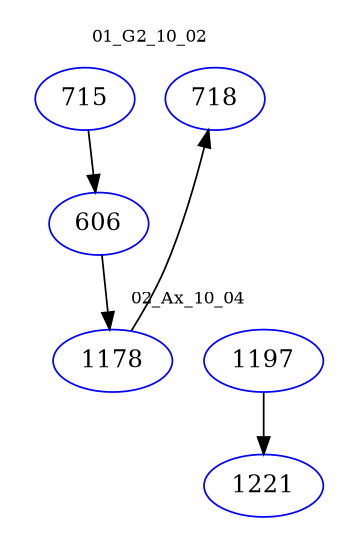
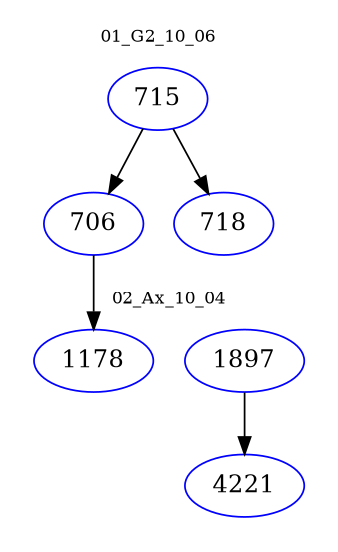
(150, 37) -> (159, 37)
(99, 224) -> (94, 224)
(175, 242) -> (187, 154)
(264, 361) -> (245, 361)
(264, 486) -> (245, 486)
